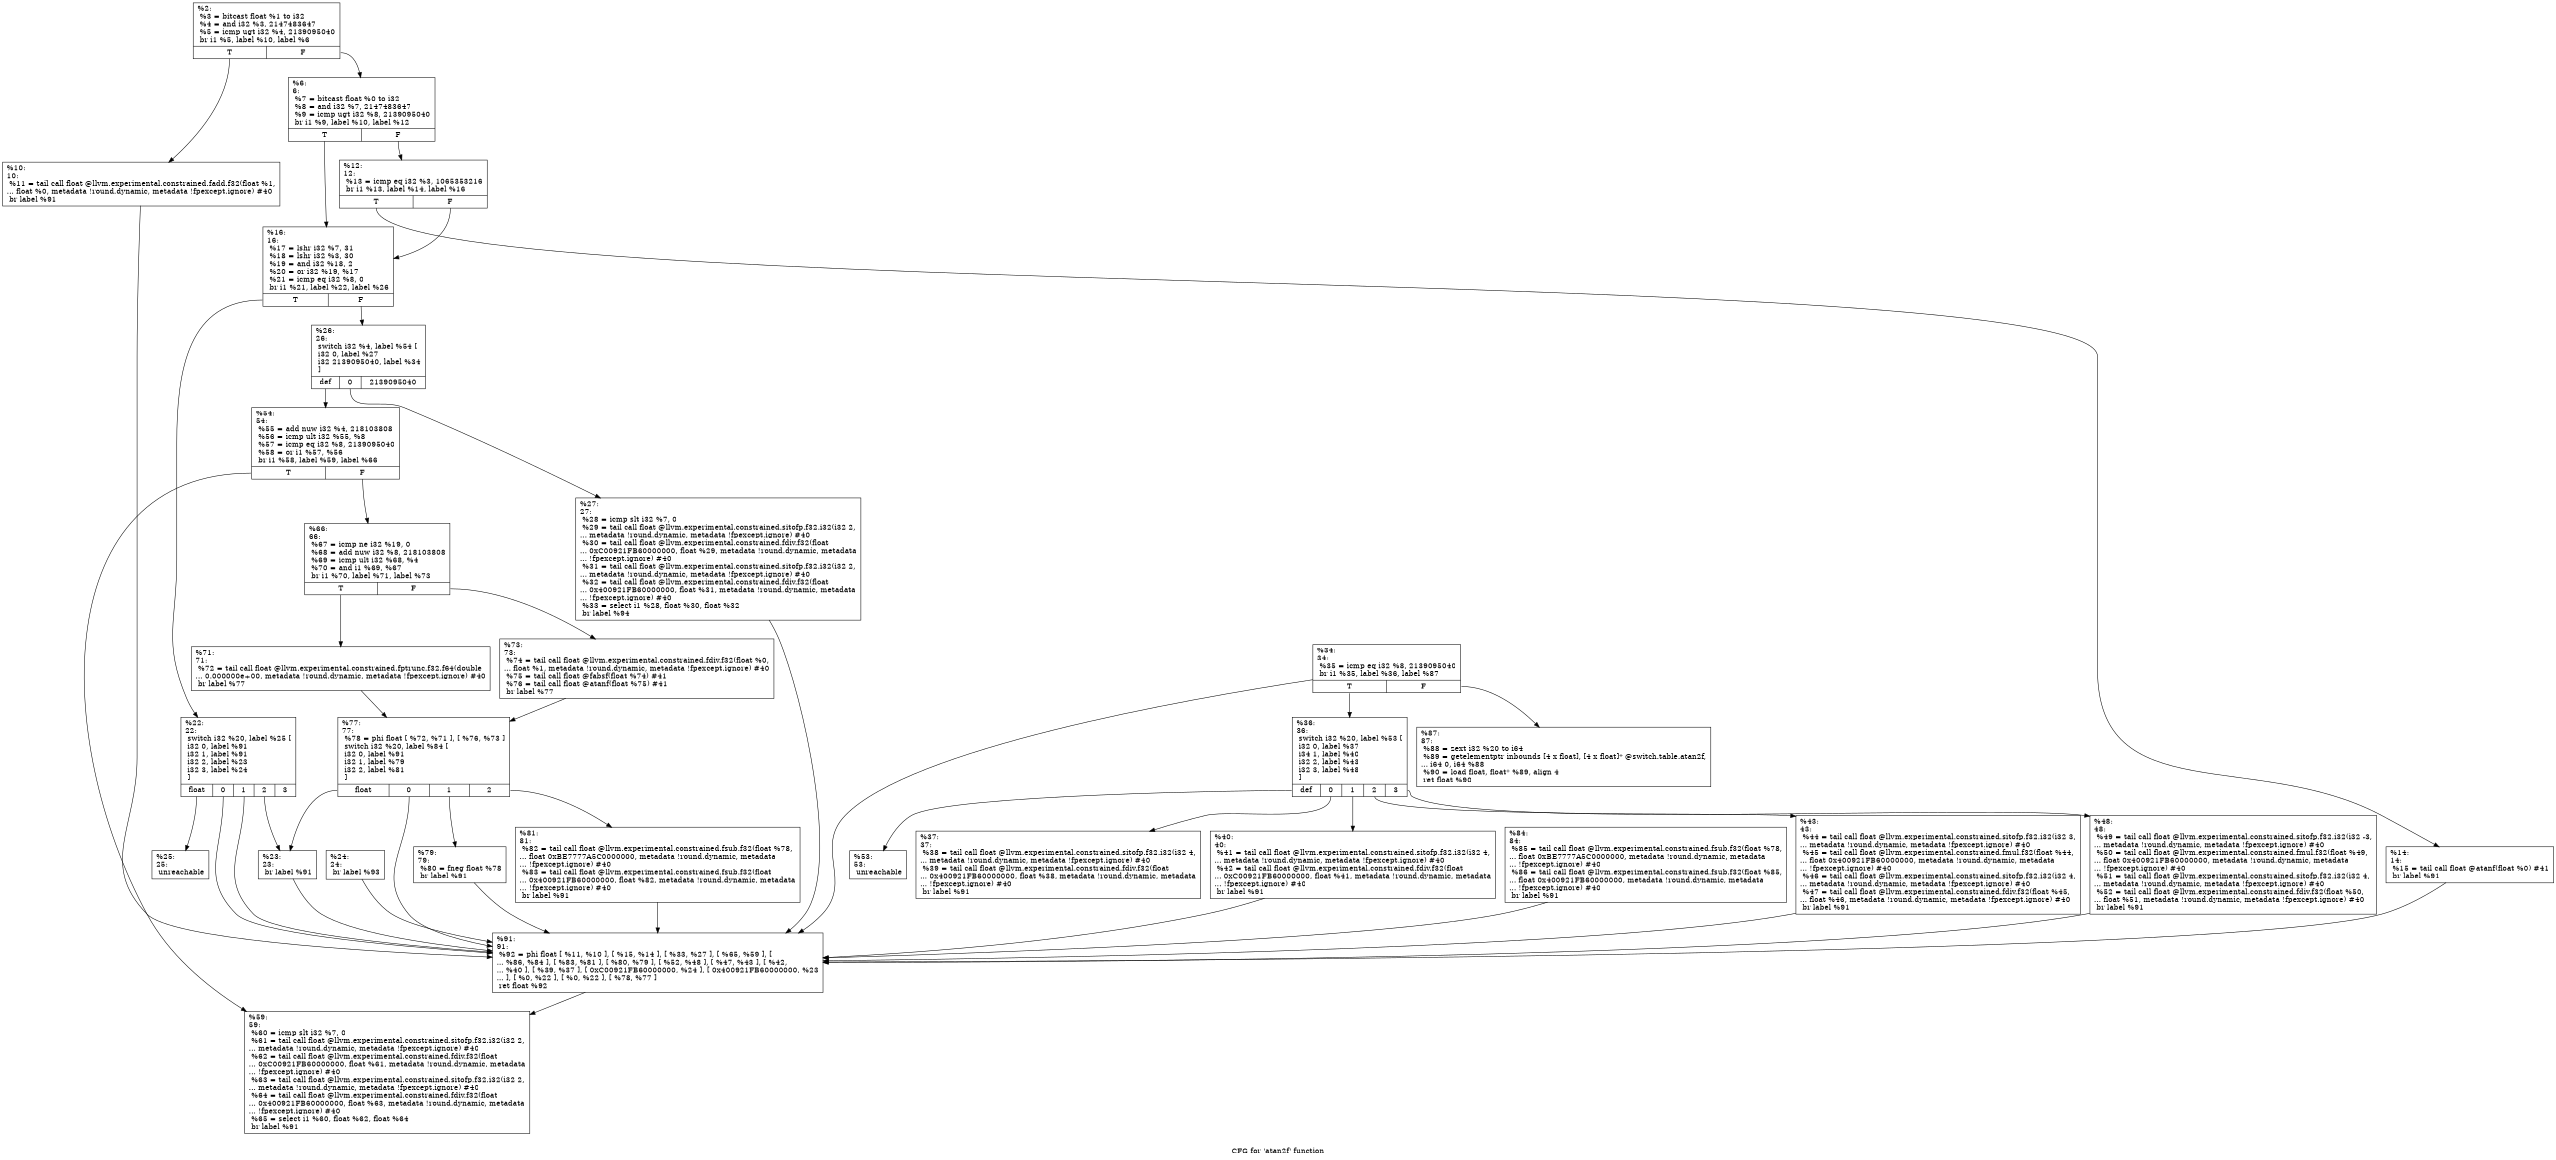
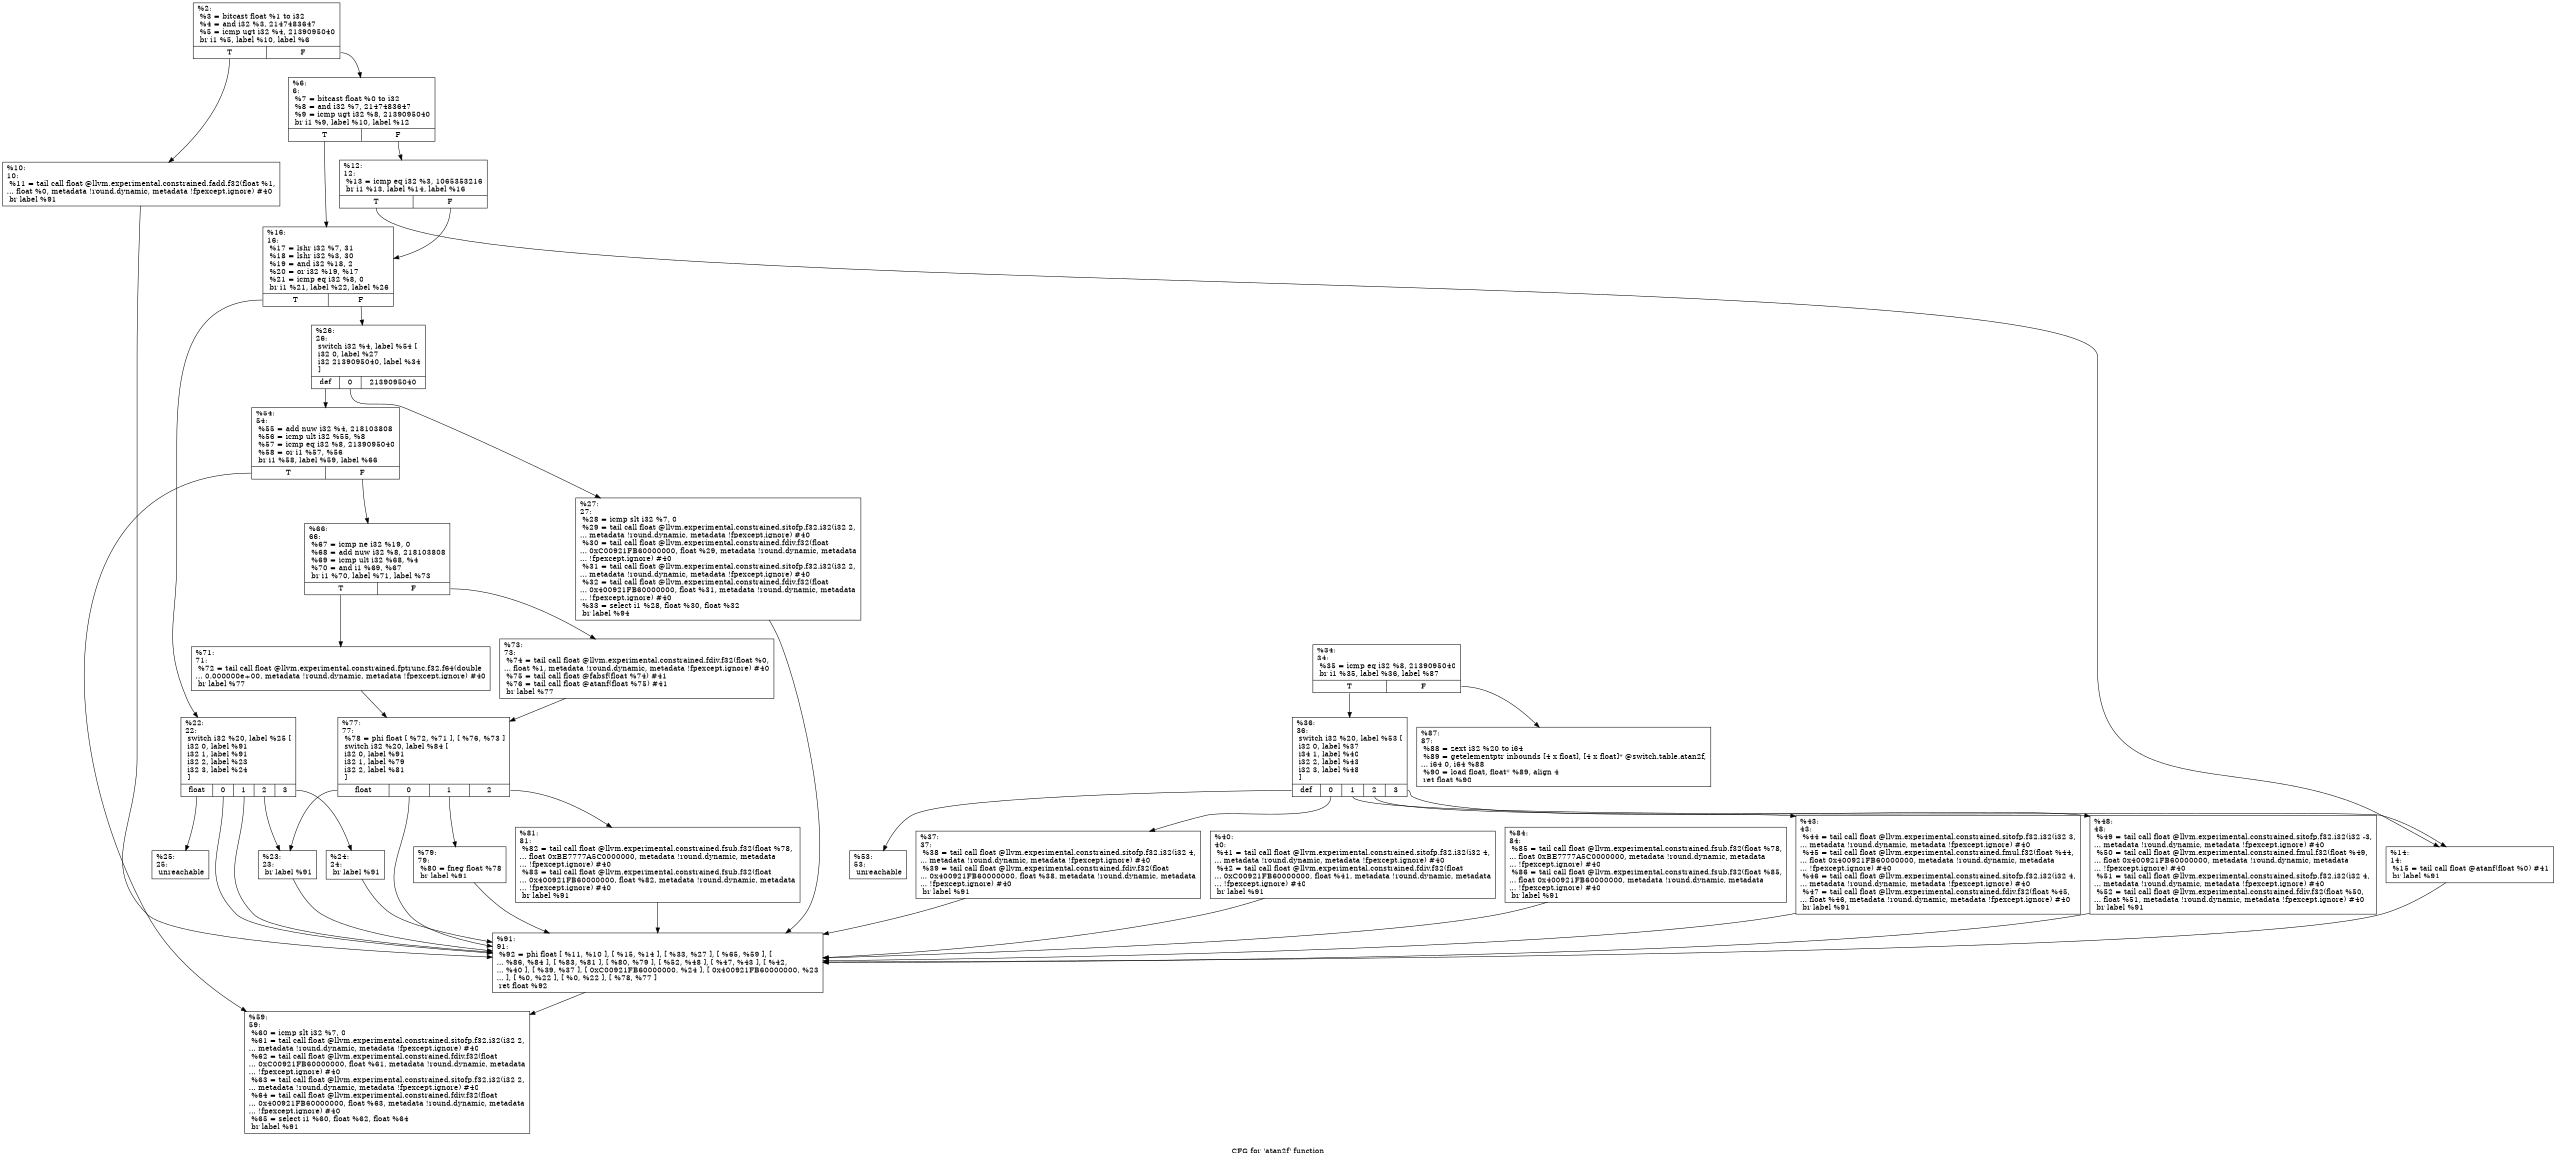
(1008, 742) -> (897, 918)
none -> (331, 810)
(1353, 811) -> (2092, 814)
(355, 872) -> (355, 872)
